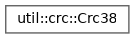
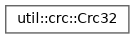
(67, 19) -> (67, 19)
